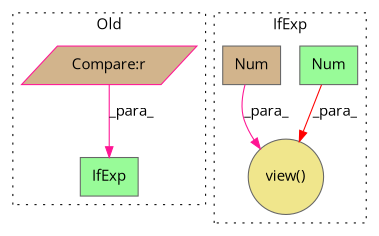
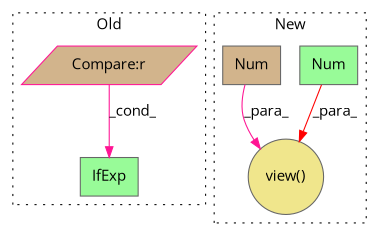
(290, 25) -> (290, 25)
(132, 112) -> (133, 112)
